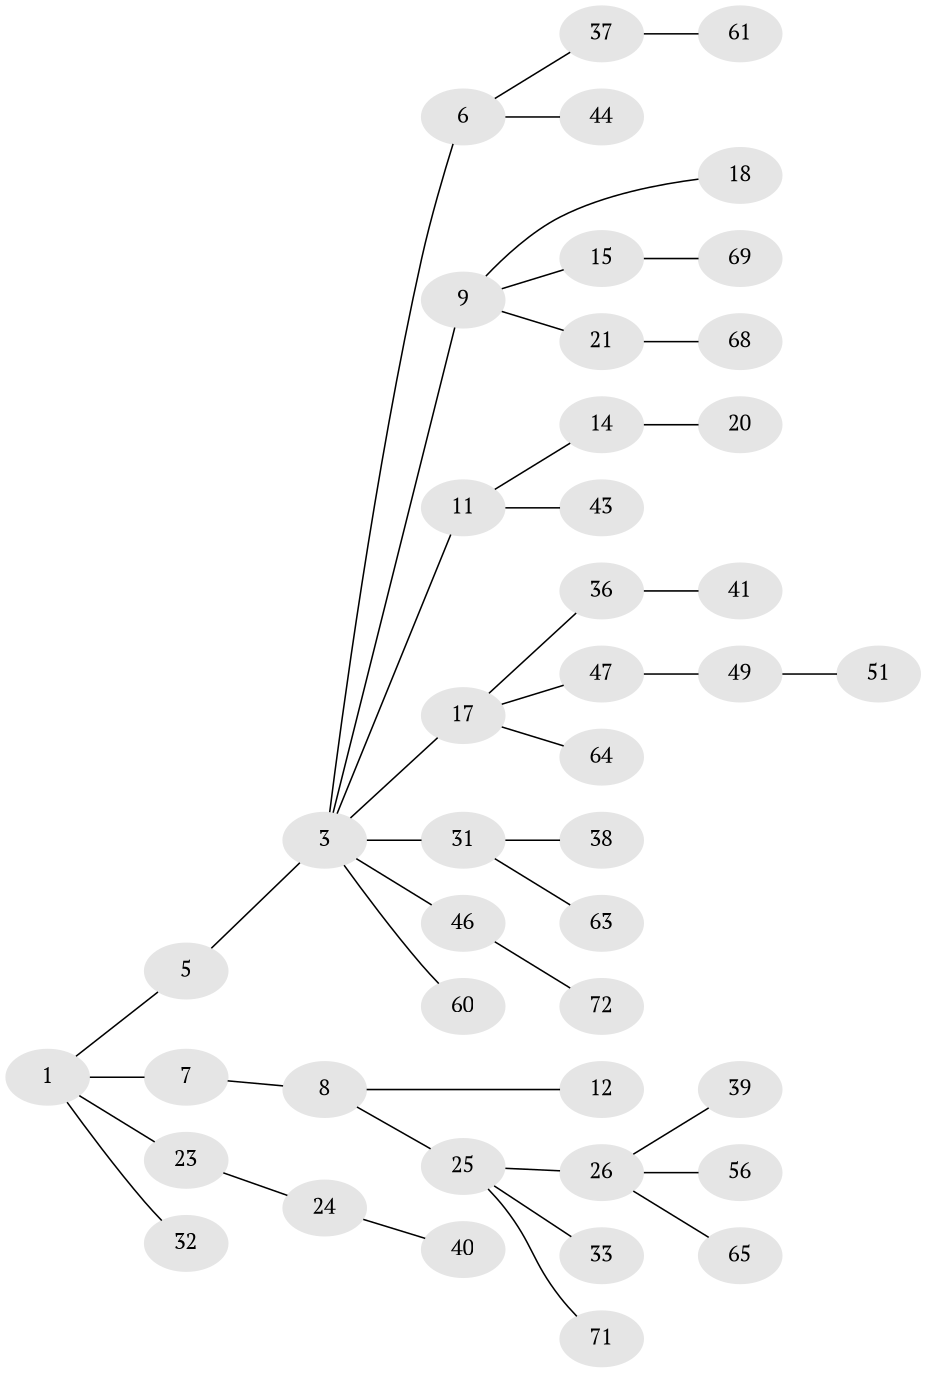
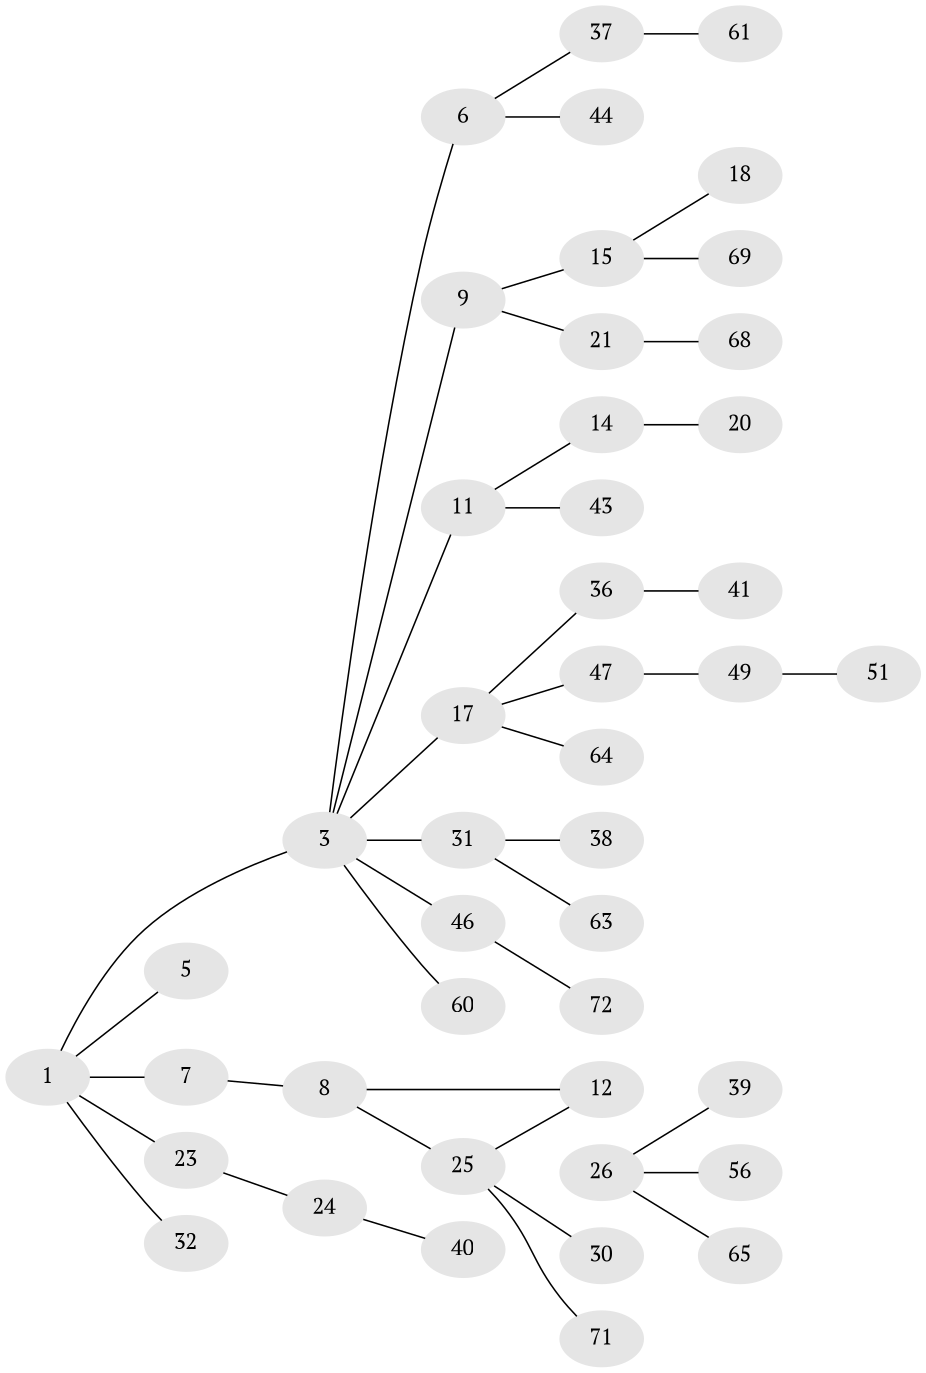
(582, 207) -> (671, 217)
(256, 906) -> (150, 925)
(533, 1170) -> (532, 1128)
(602, 1256) -> (602, 1256)
